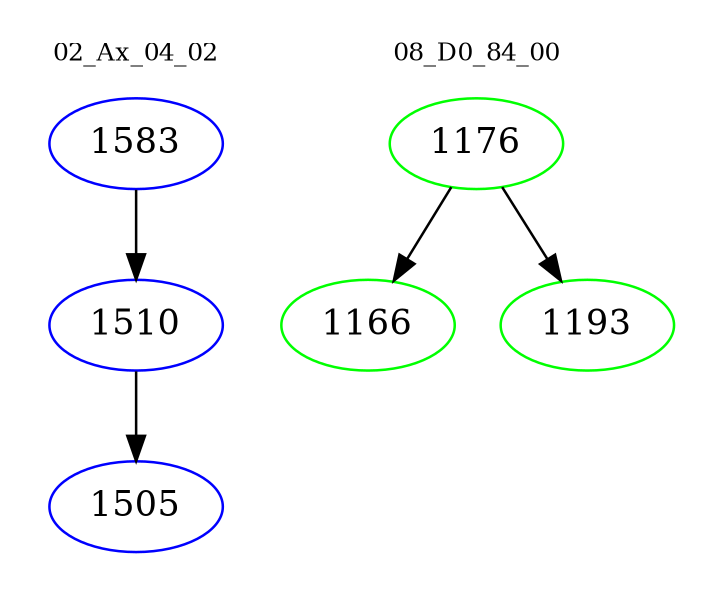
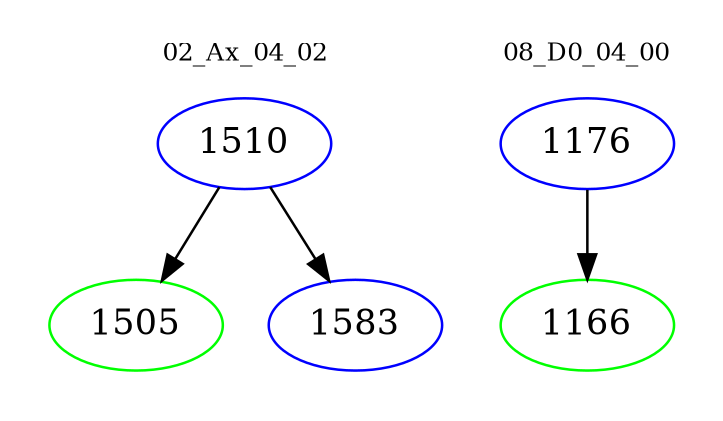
(478, 54) -> (587, 54)
(476, 144) -> (587, 144)
(136, 222) -> (293, 223)
(587, 325) -> none
(136, 507) -> (136, 325)
